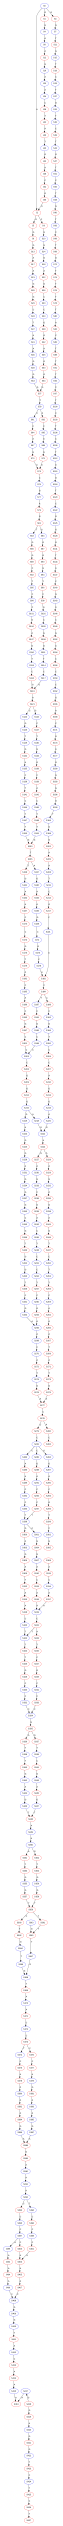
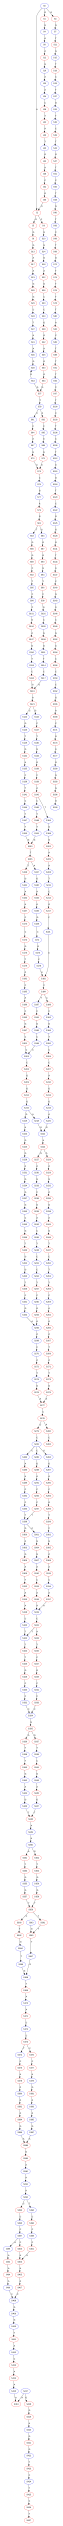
(33, 374) -> (30, 375)
(52, 813) -> (43, 806)
none -> (48, 1553)
(28, 2398) -> (25, 2397)
